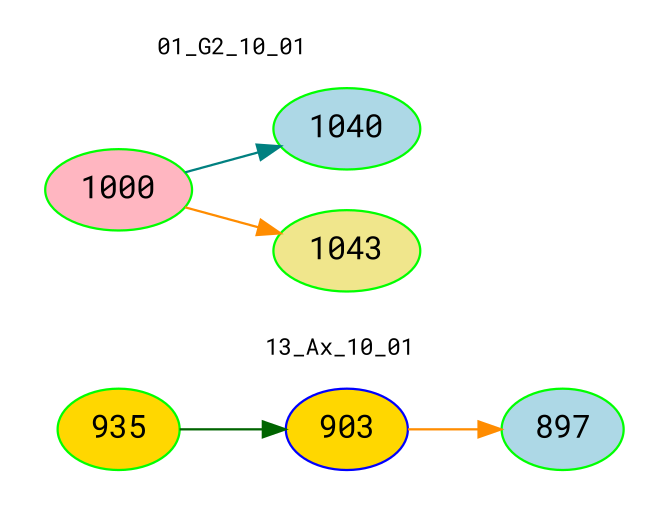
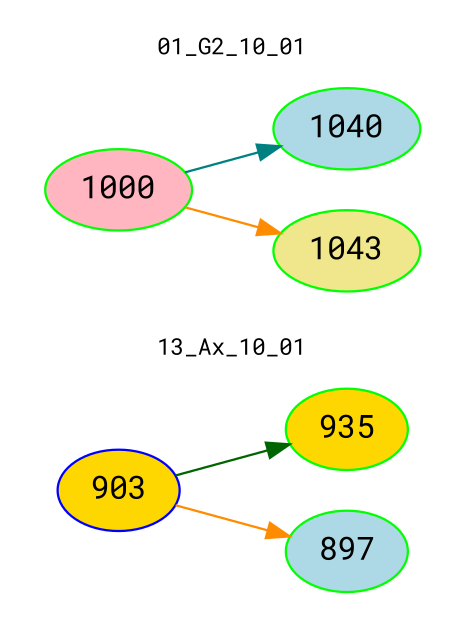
(221, 429) -> (222, 463)
